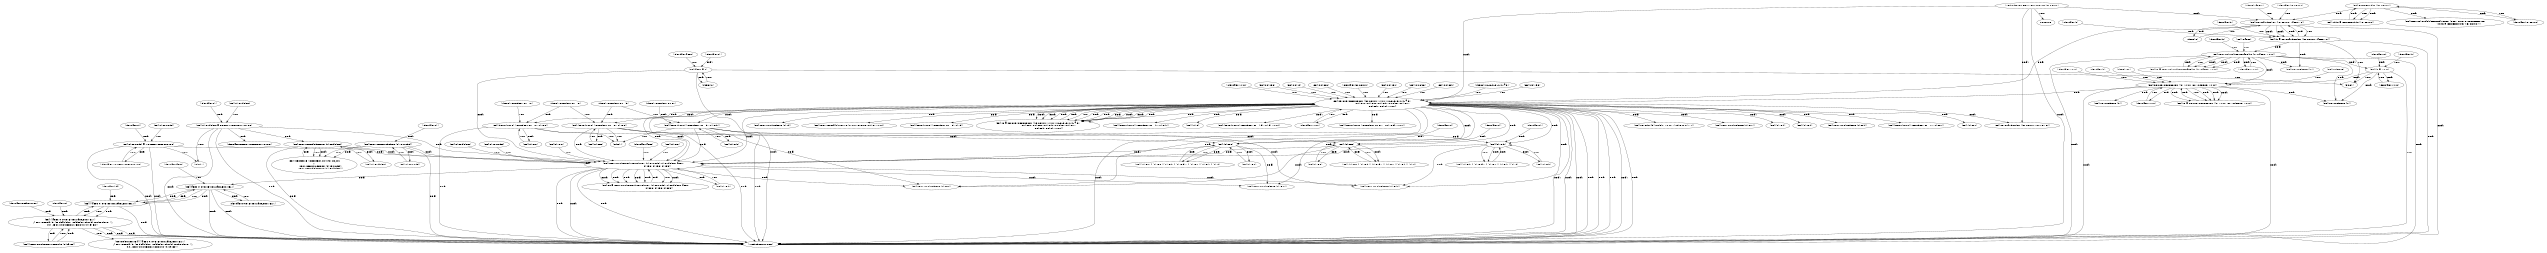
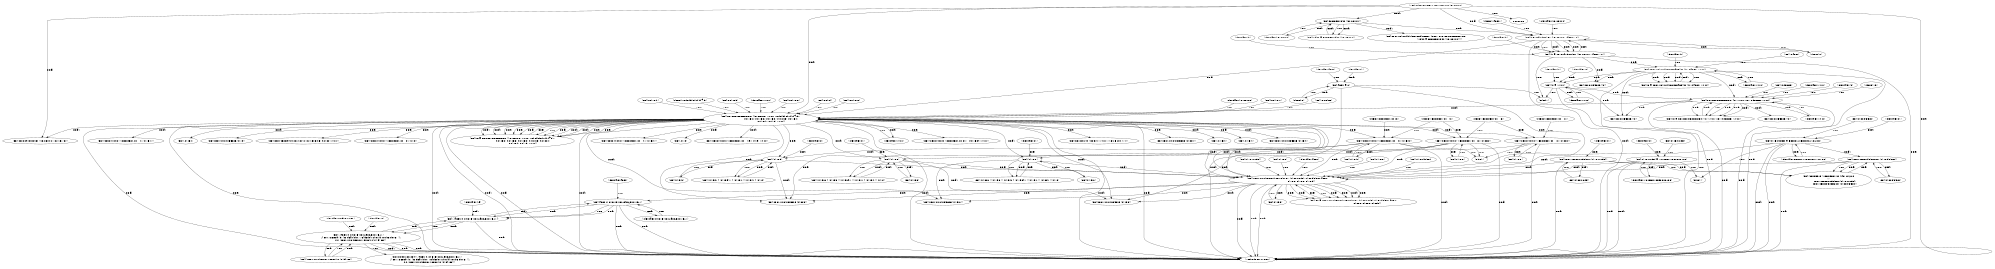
none -> (1389, 13)
none -> (1800, 151)
